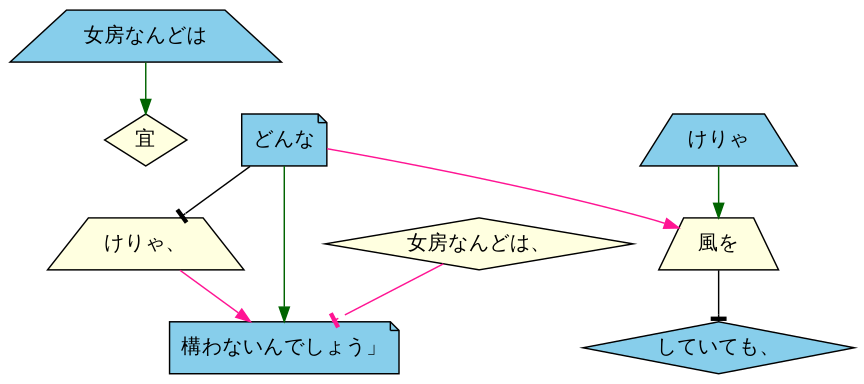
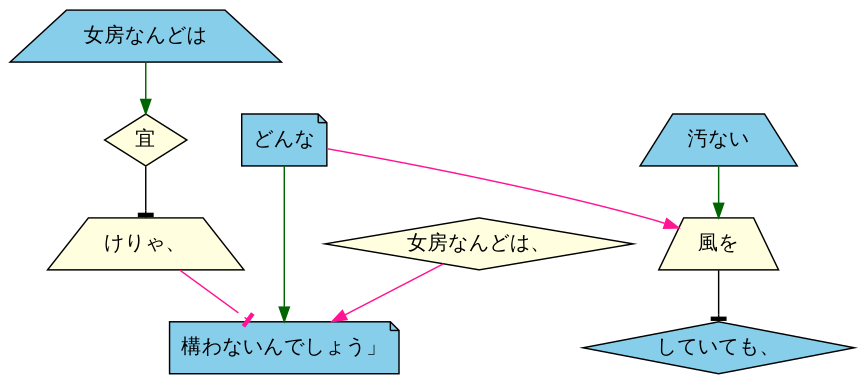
(719, 140) -> (719, 140)
(218, 190) -> (146, 188)
(394, 289) -> (394, 289)
(209, 292) -> (209, 292)
